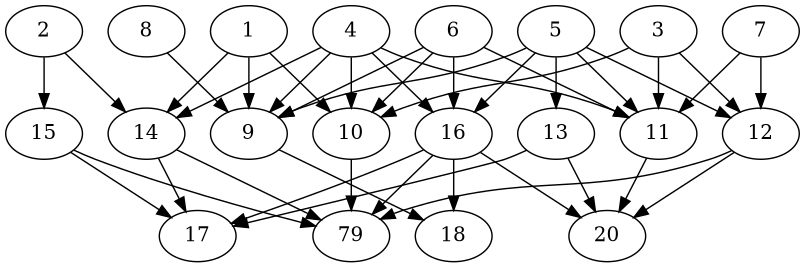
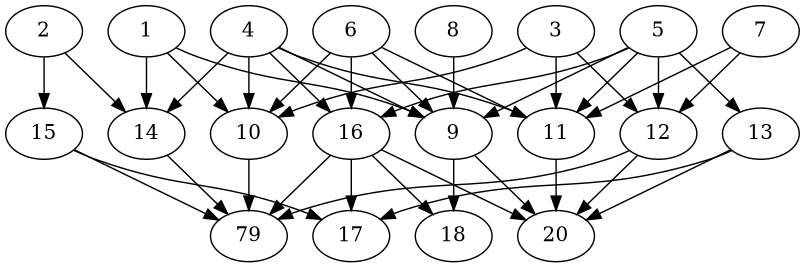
none -> (492, 172)
(167, 174) -> none
